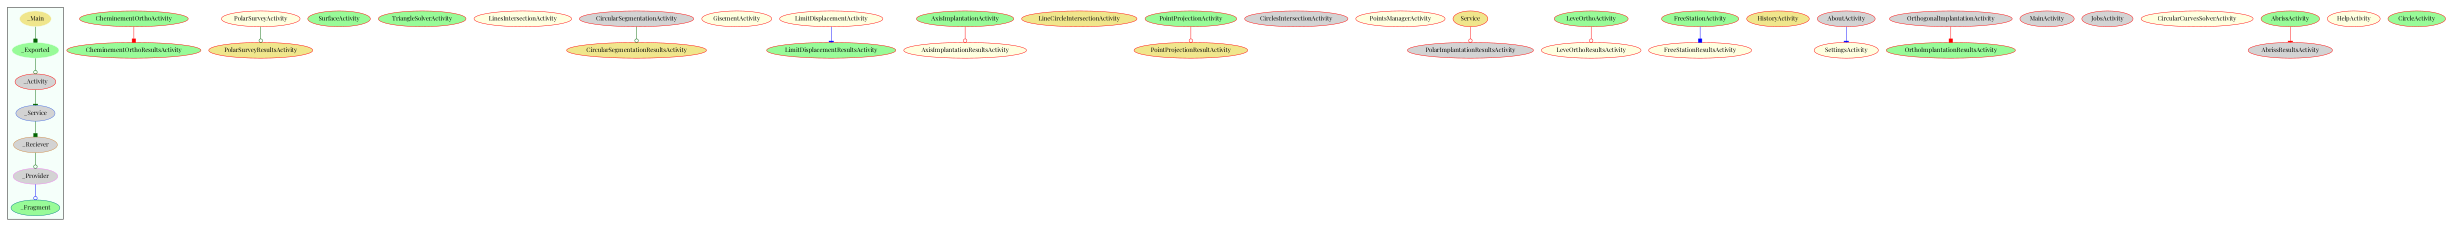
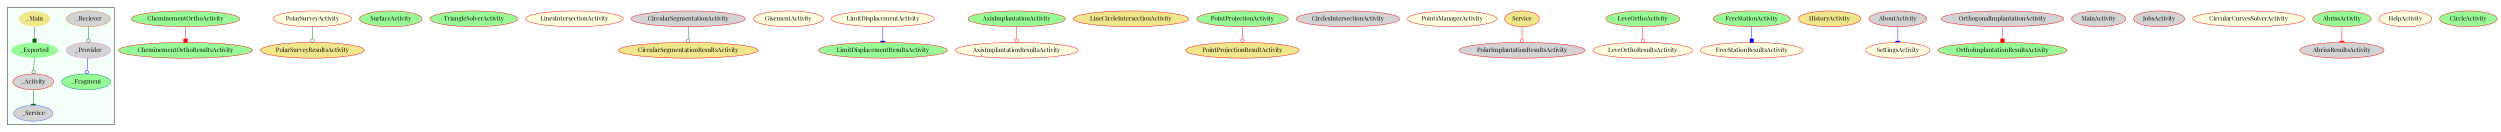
(35, 127) -> none
